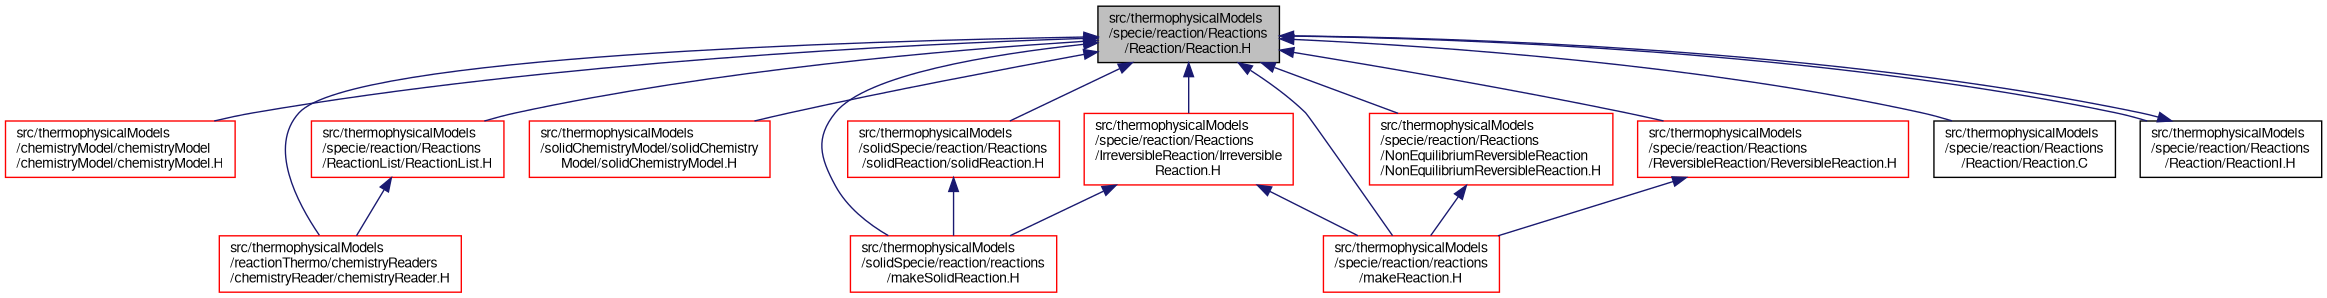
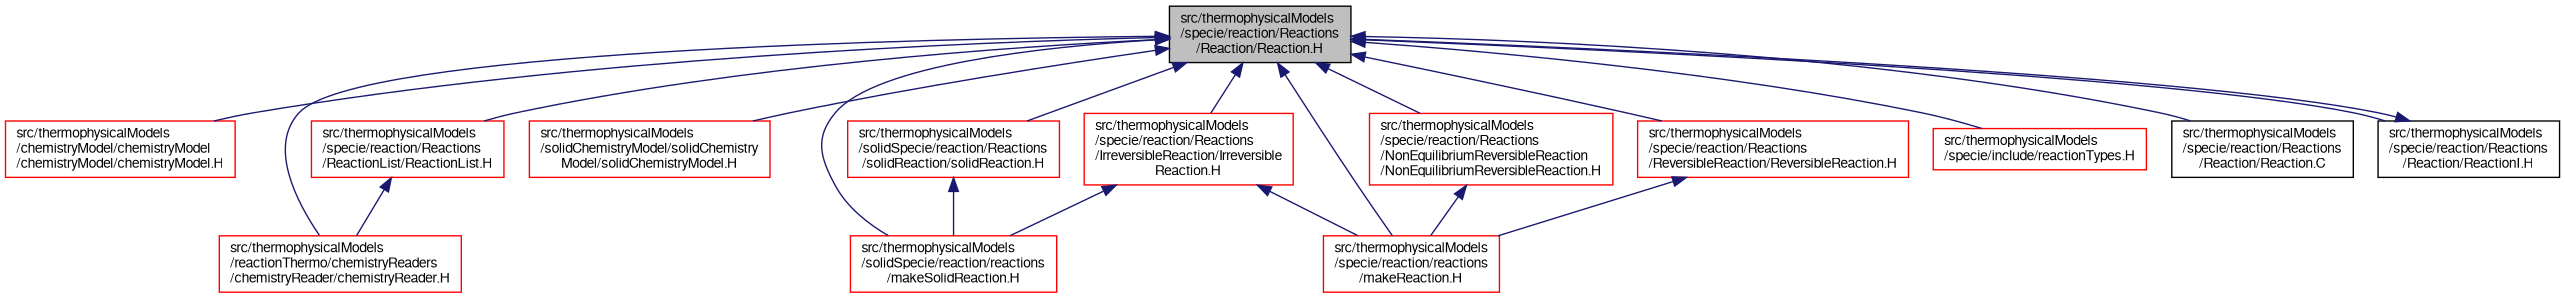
none -> (2040, 149)
